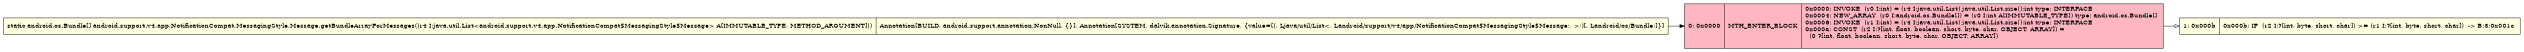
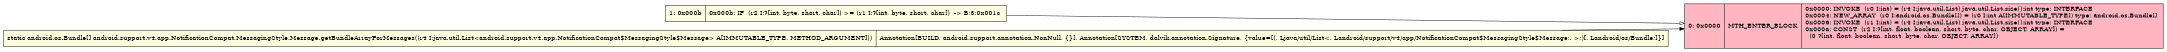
(2169, 26) -> (1343, 19)
